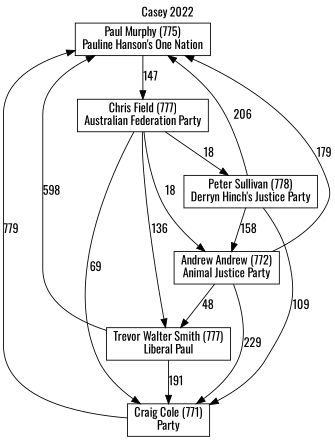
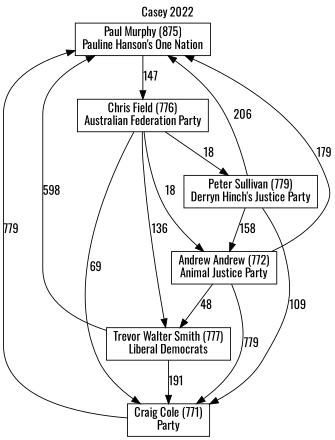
(143, 39) -> (143, 39)
(143, 116) -> (143, 116)
(251, 192) -> (251, 192)
(169, 344) -> (169, 344)
(253, 344) -> (252, 344)
